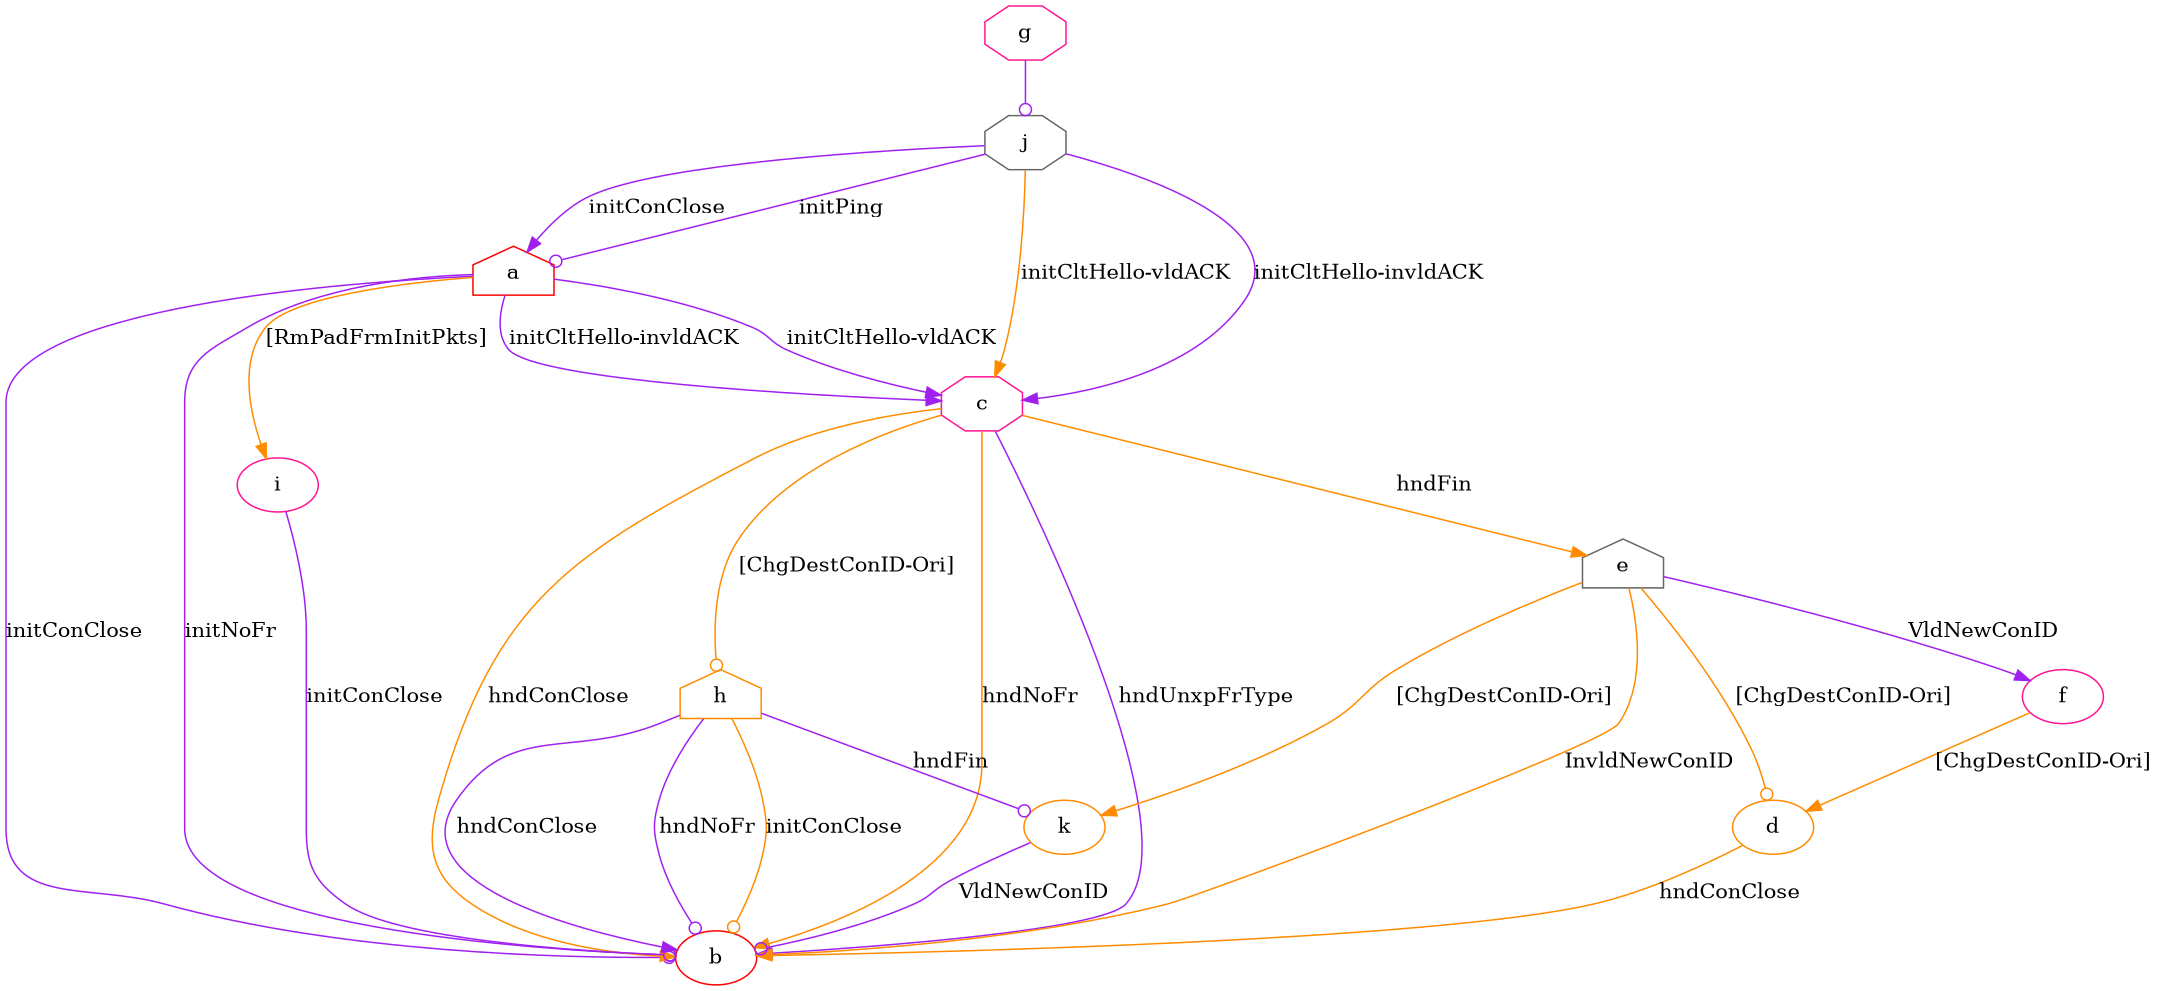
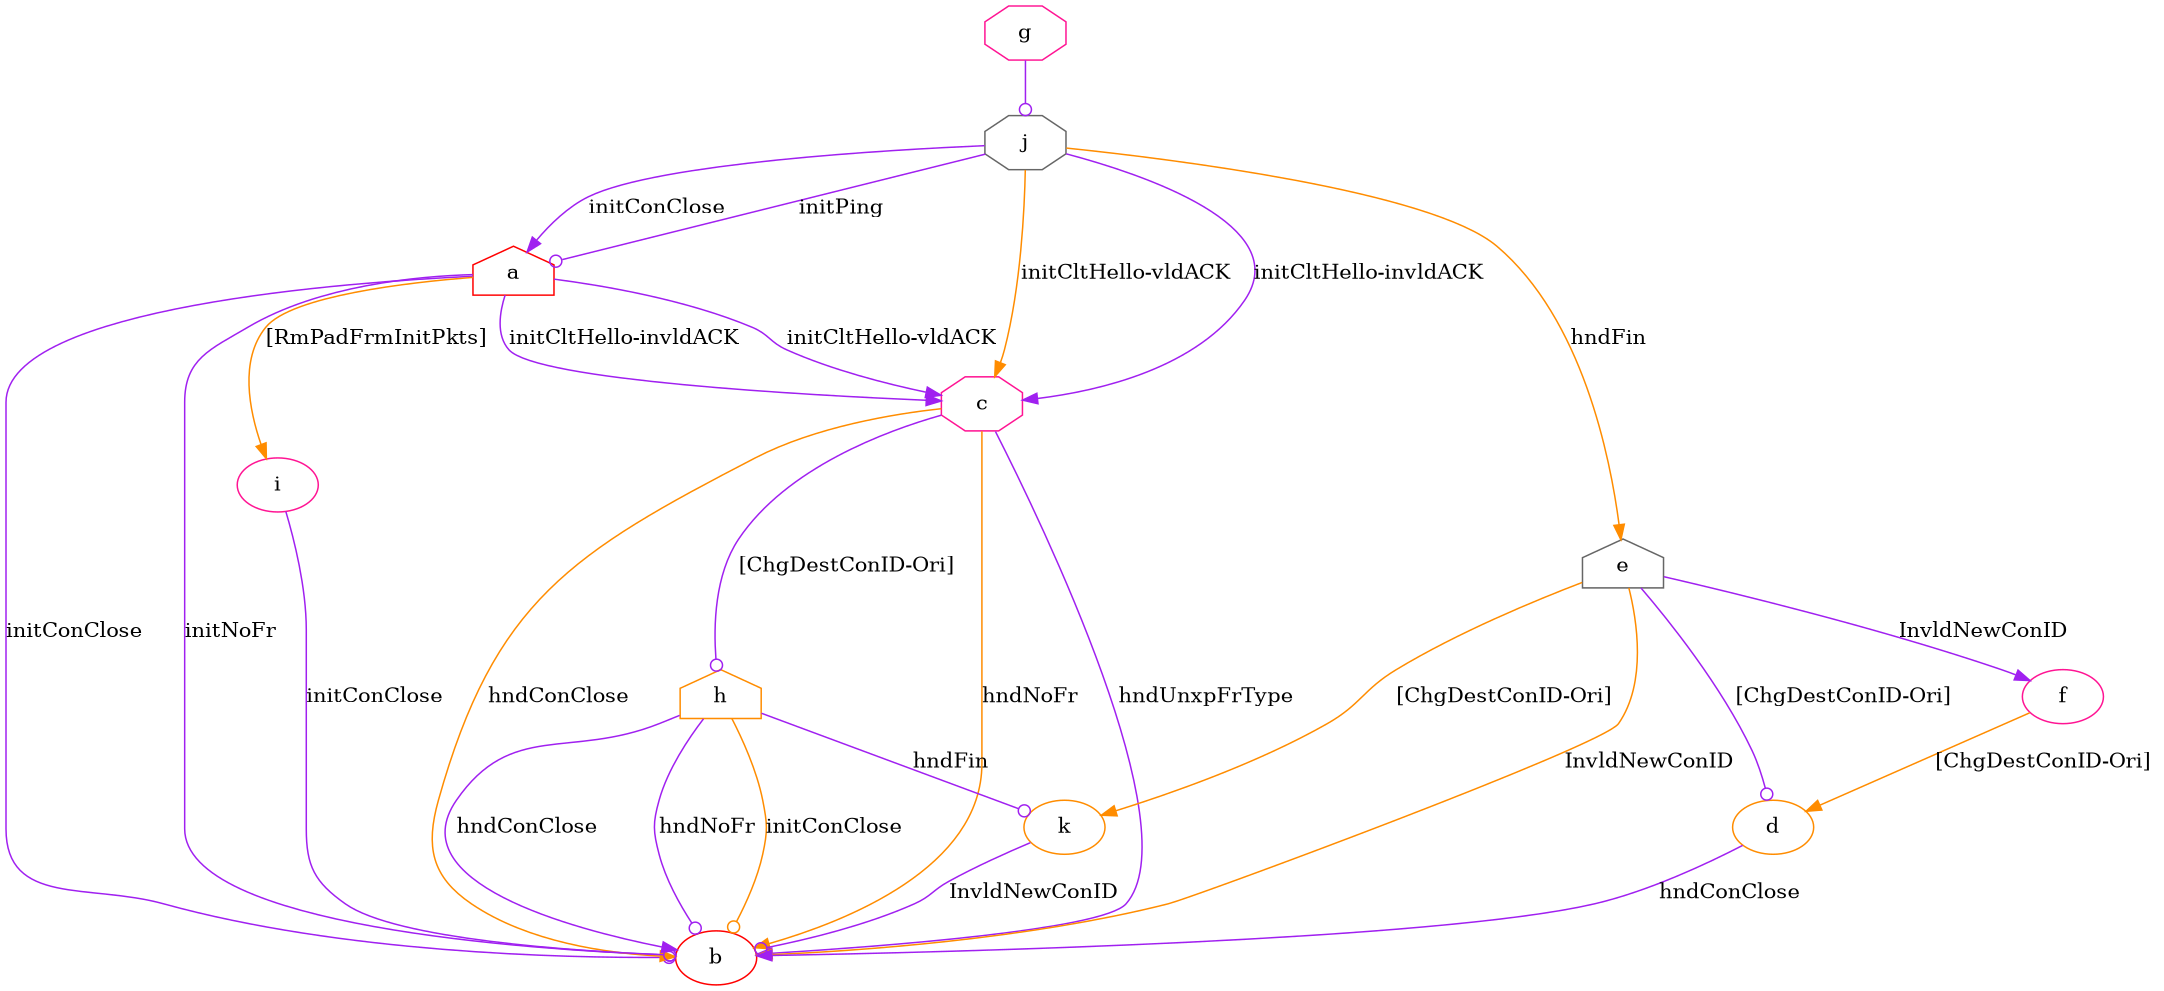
(1297, 484) -> (1437, 217)
(778, 496) -> (778, 496)
(1987, 631) -> (1987, 631)
(1713, 682) -> (1713, 682)
(1037, 893) -> (1037, 893)
(1264, 938) -> (1264, 938)
